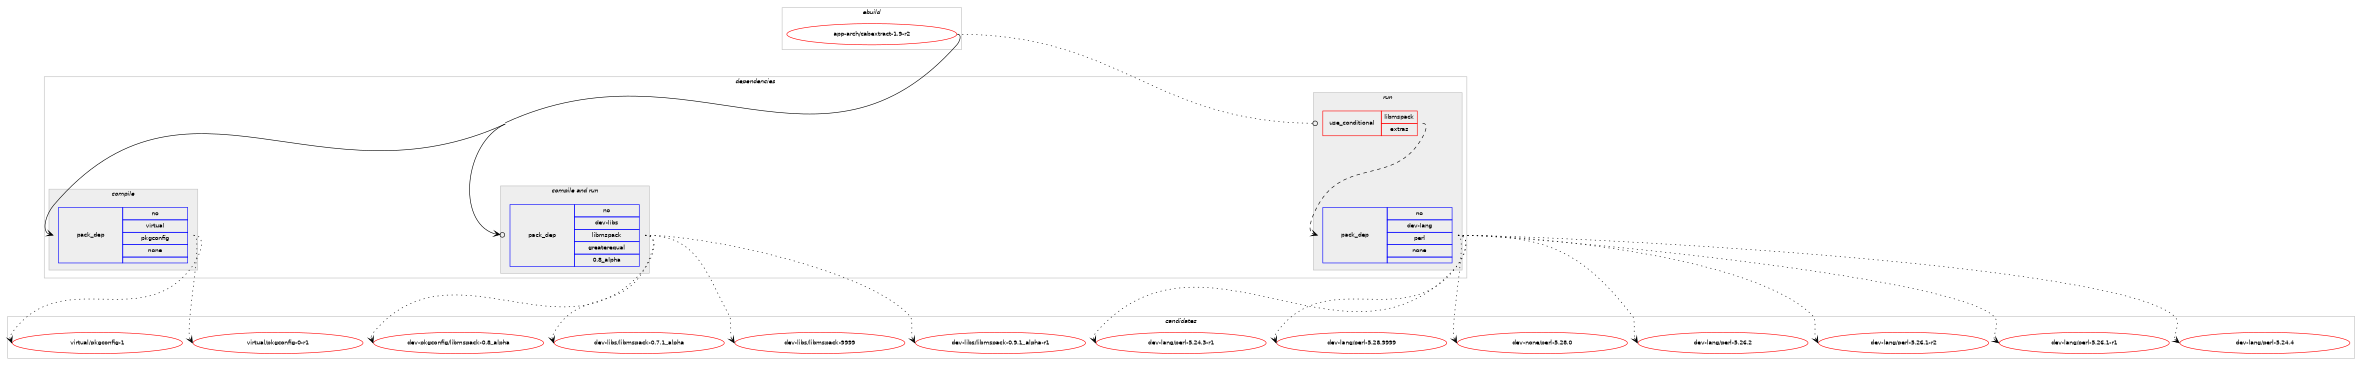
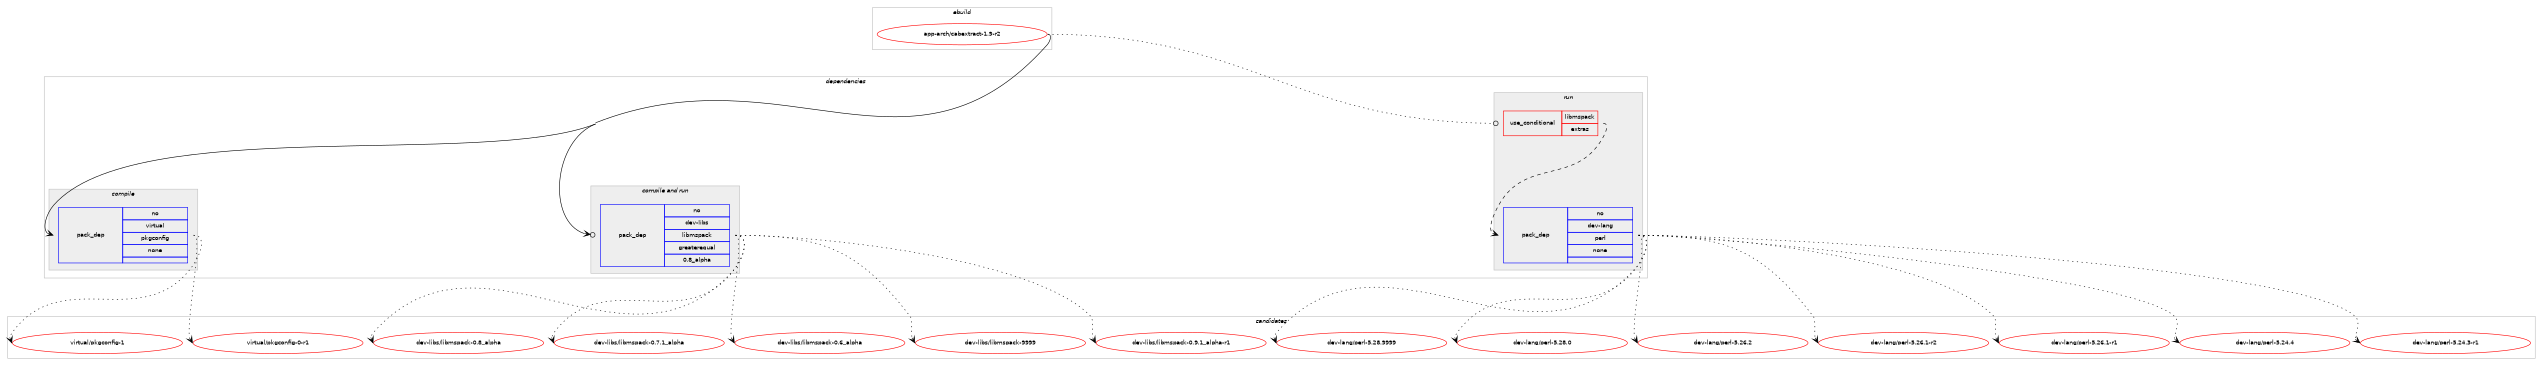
(459, 343) -> (459, 343)
none -> (820, 343)
(1542, 343) -> (1542, 343)
